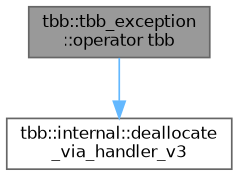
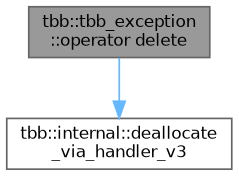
(119, 32) -> (119, 32)
